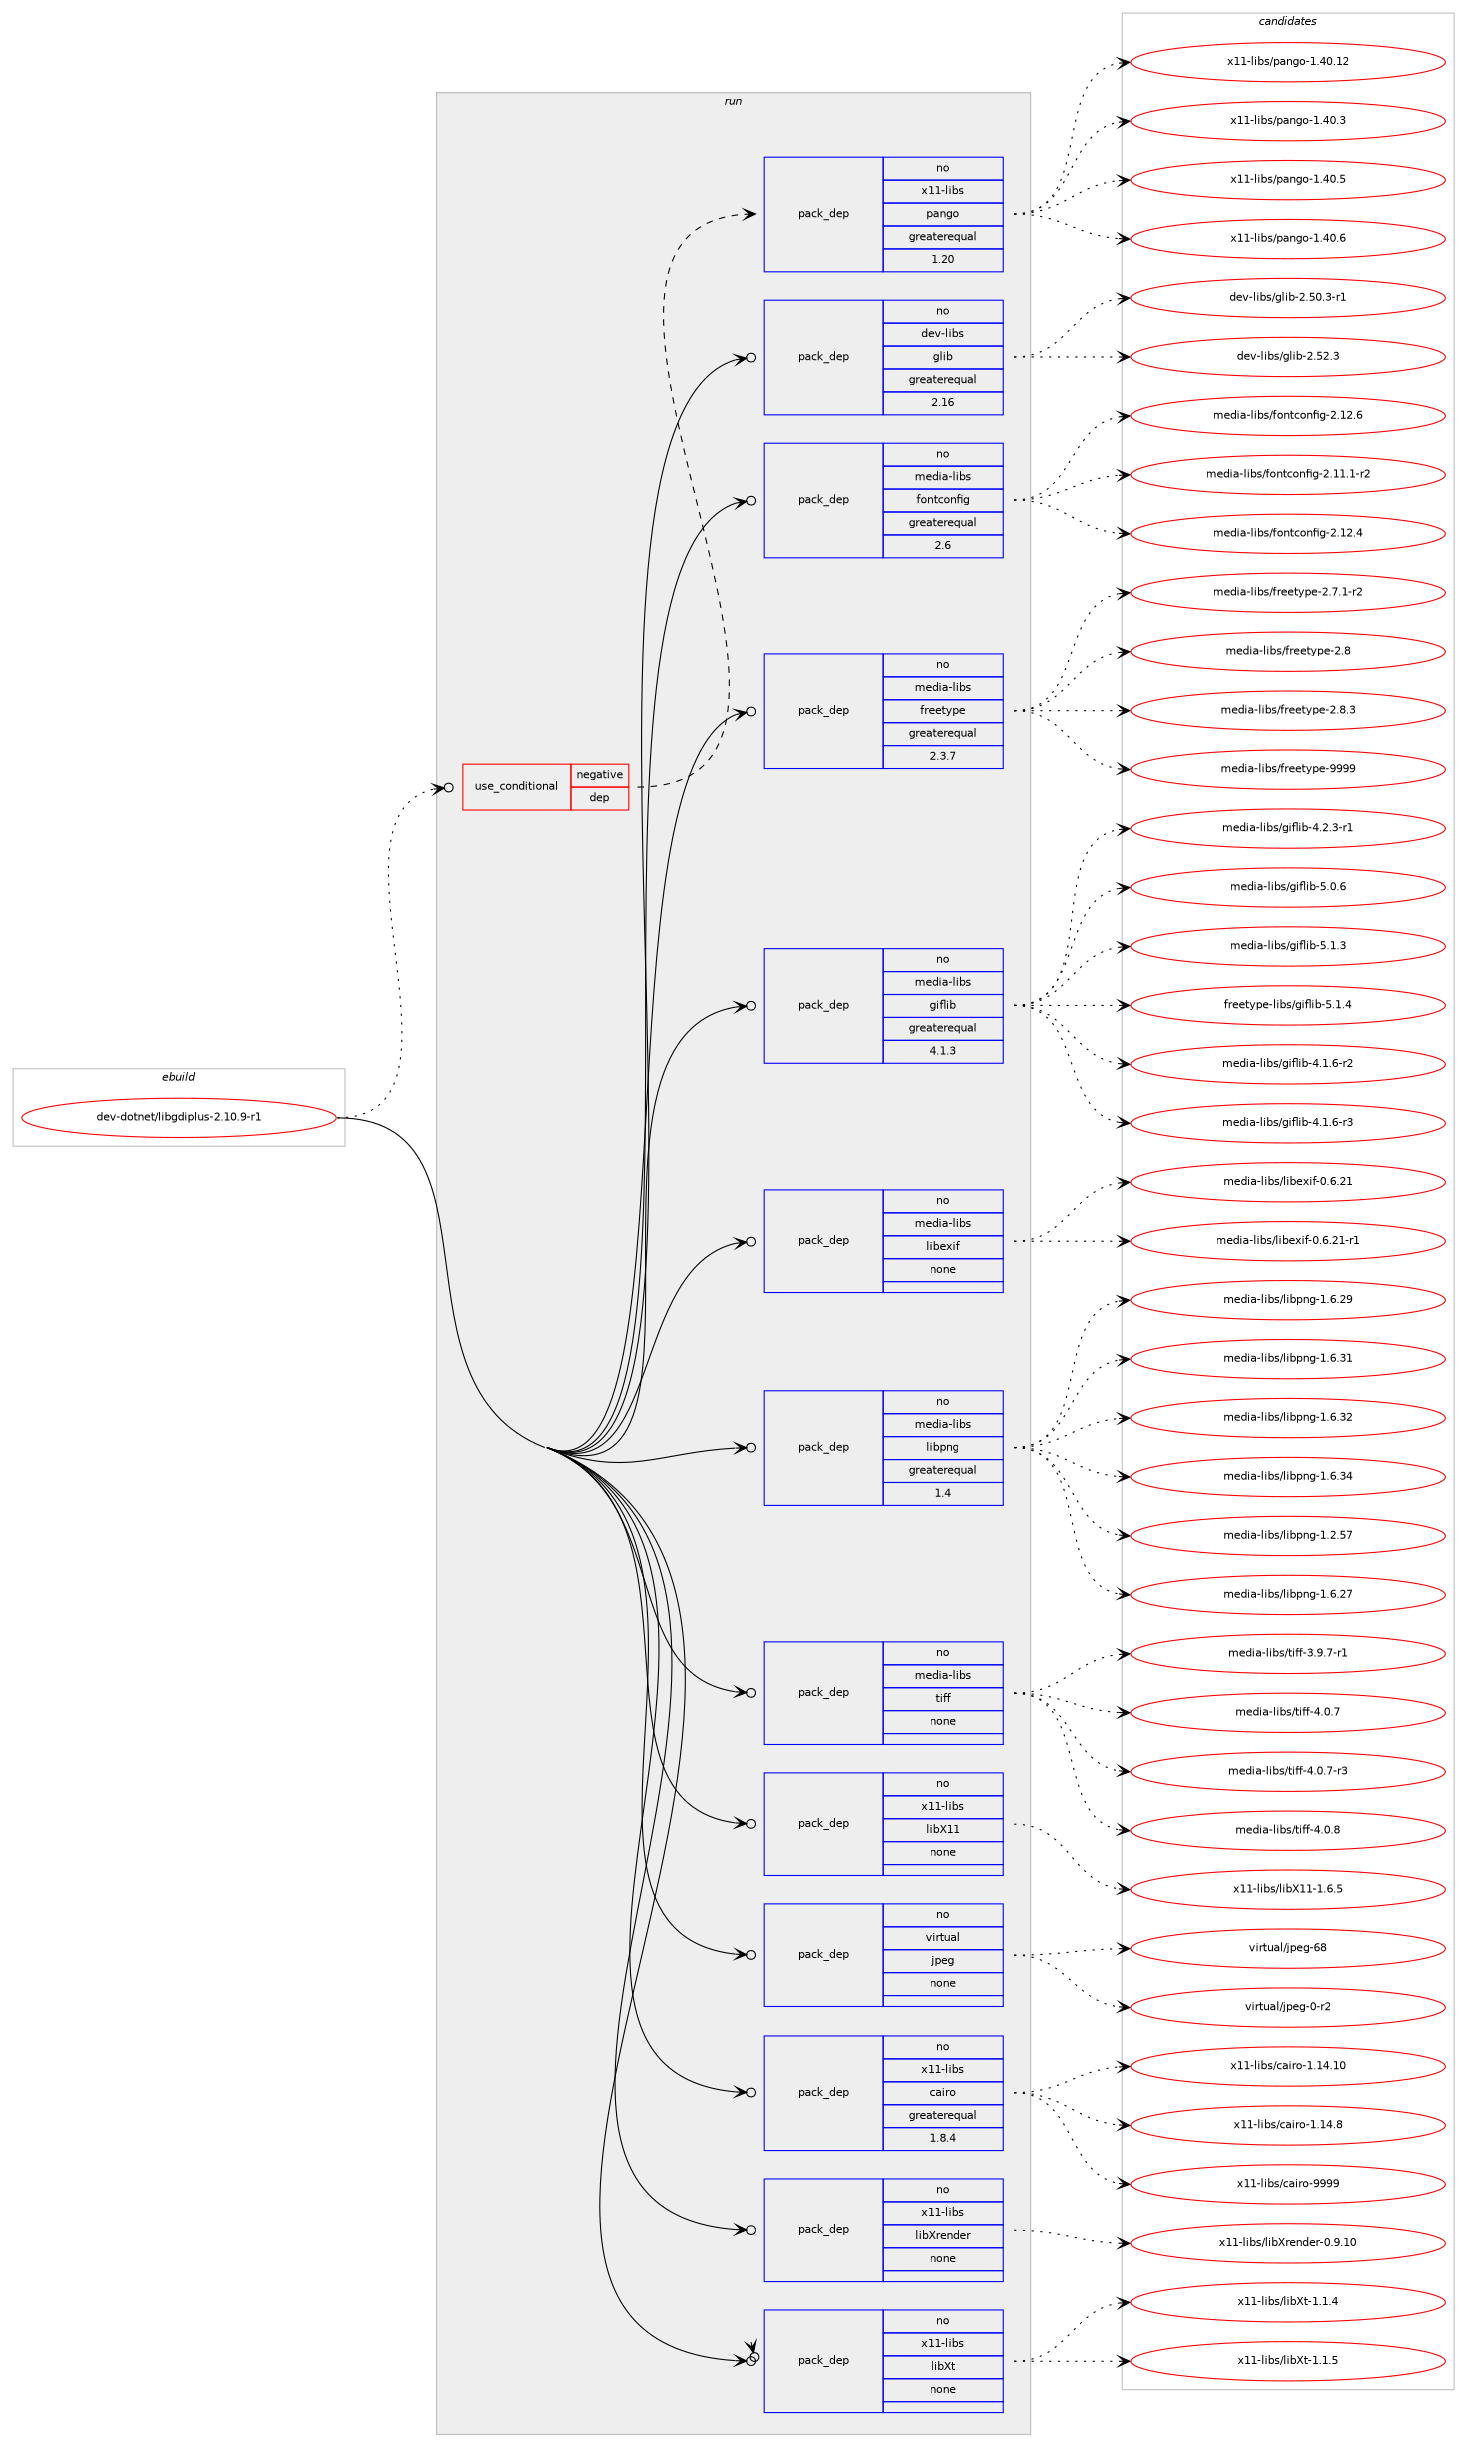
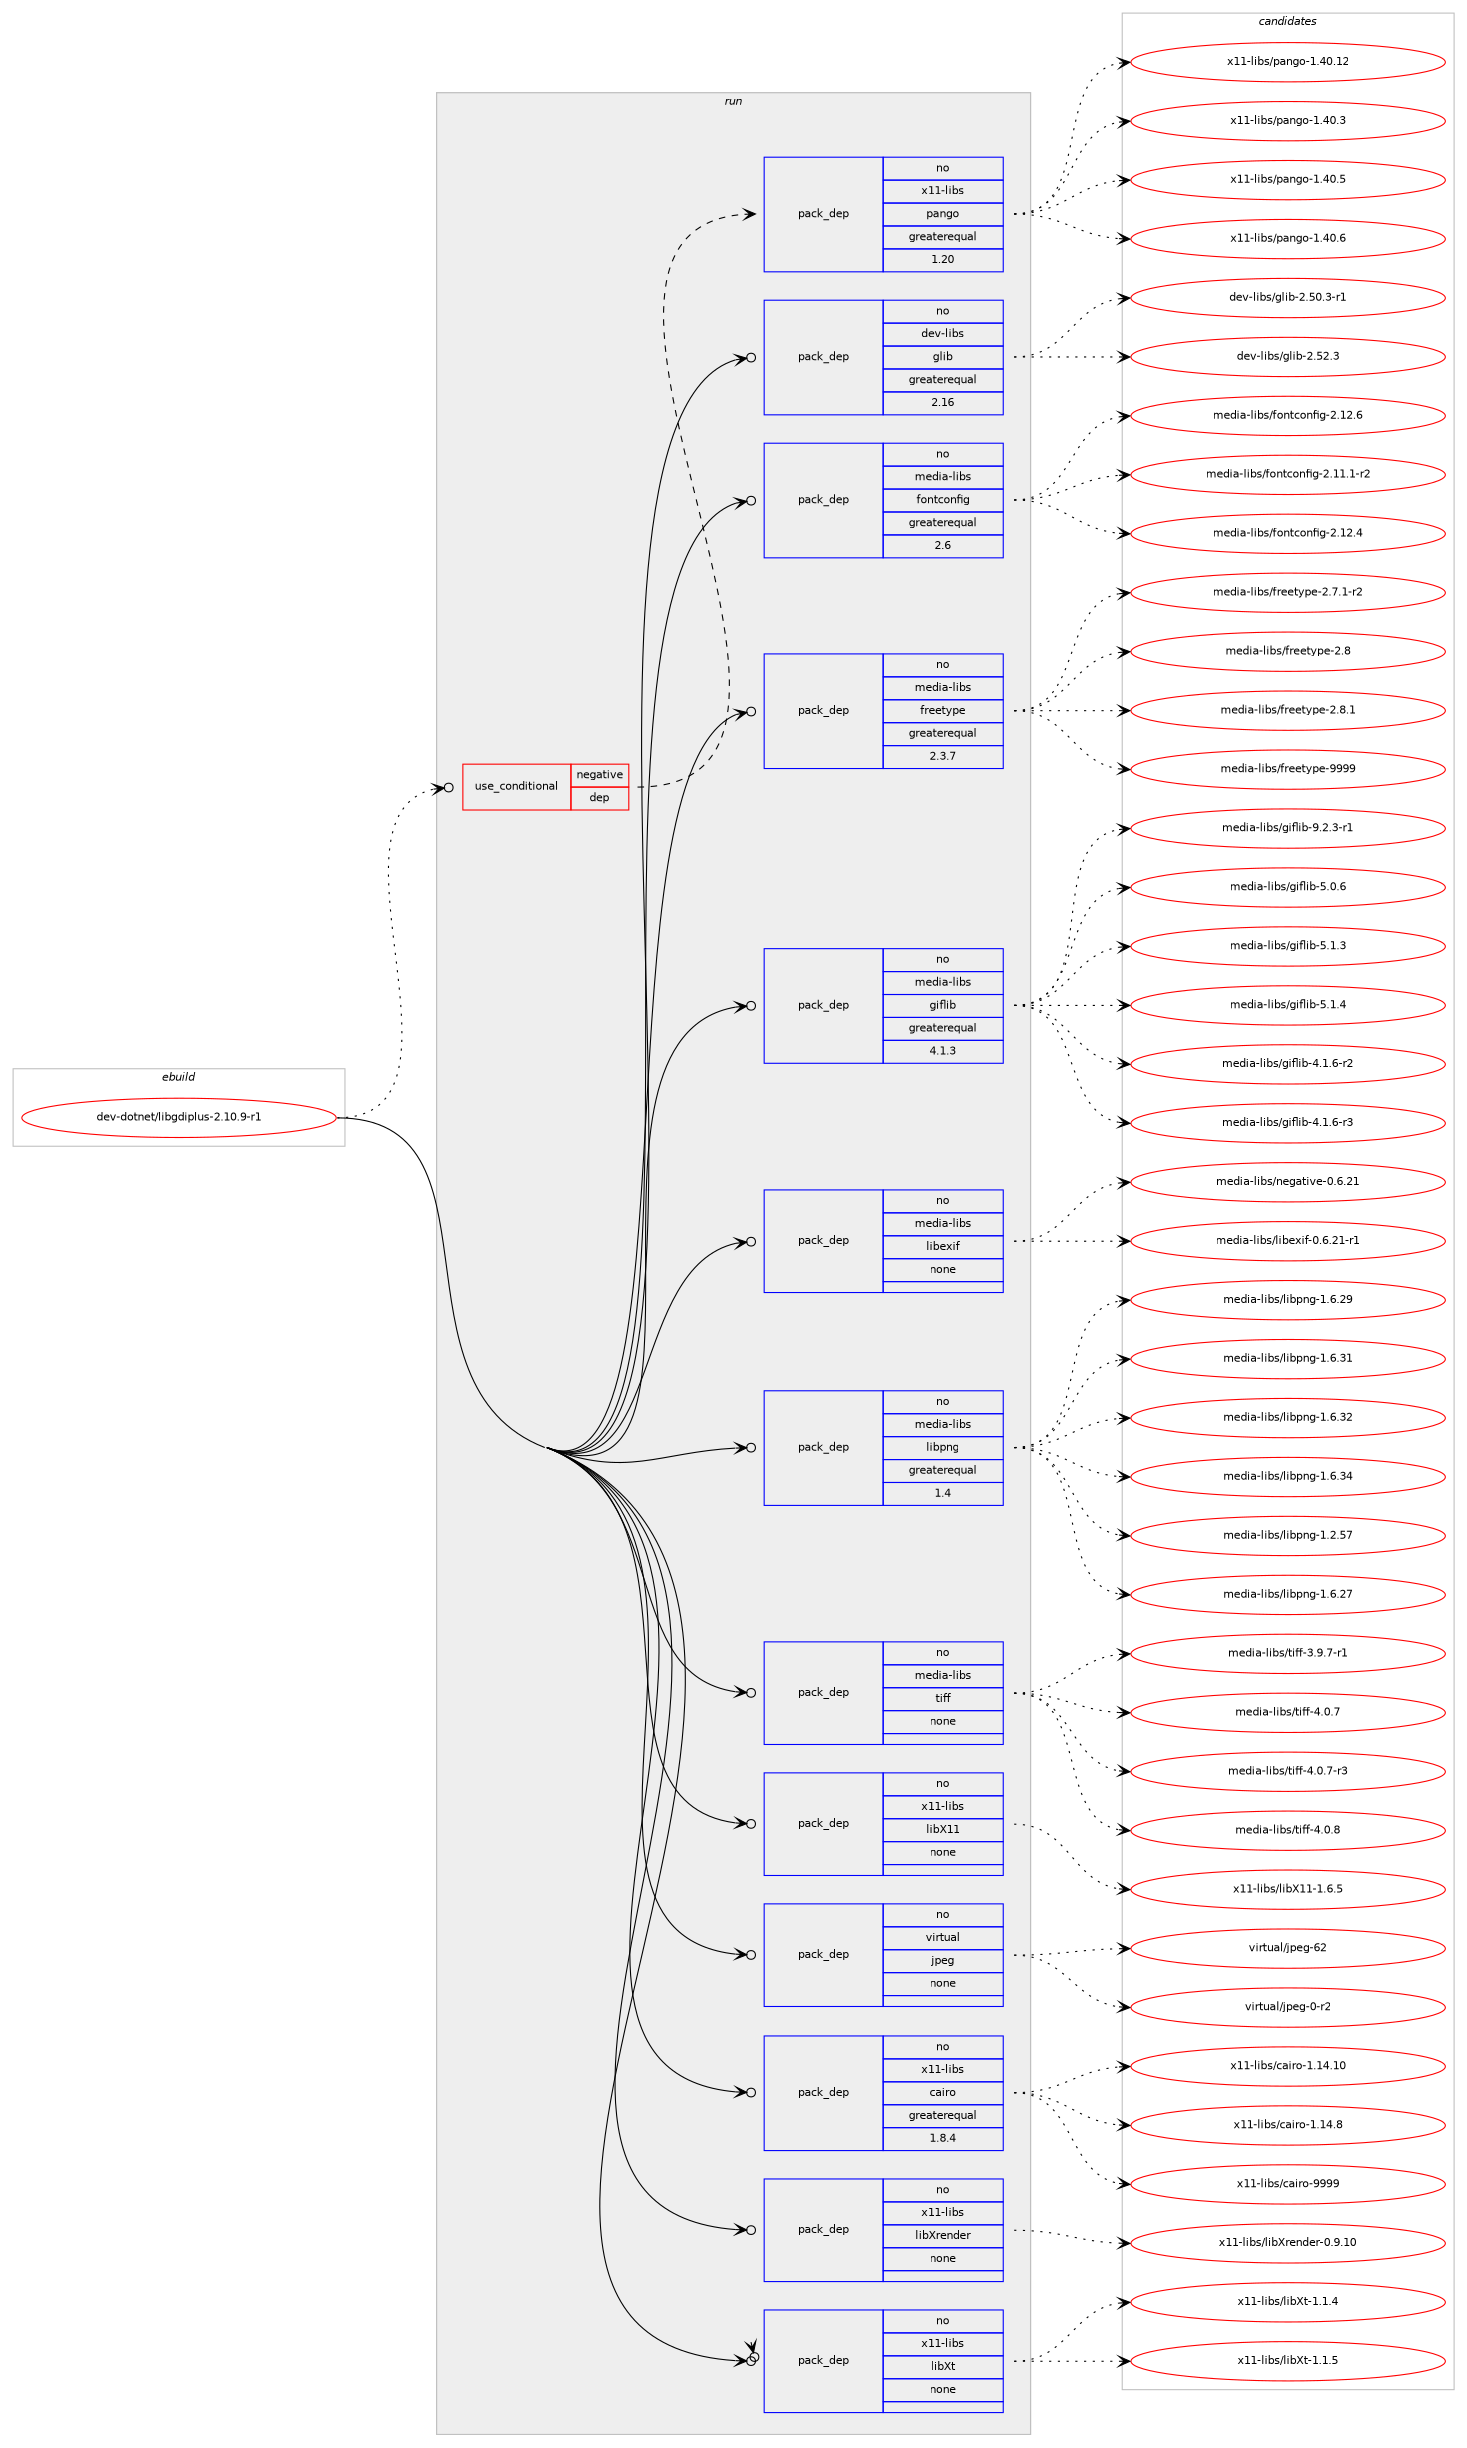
(1288, 711) -> (1288, 711)
(1288, 829) -> (1288, 829)
(1288, 1005) -> (1288, 1005)
(1288, 1182) -> (1288, 1182)
(1288, 1949) -> (1288, 1949)
